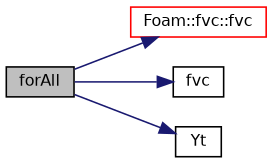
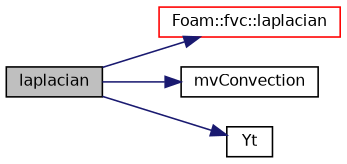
(198, 22) -> (250, 22)
(40, 82) -> (54, 82)
(198, 82) -> (250, 82)
